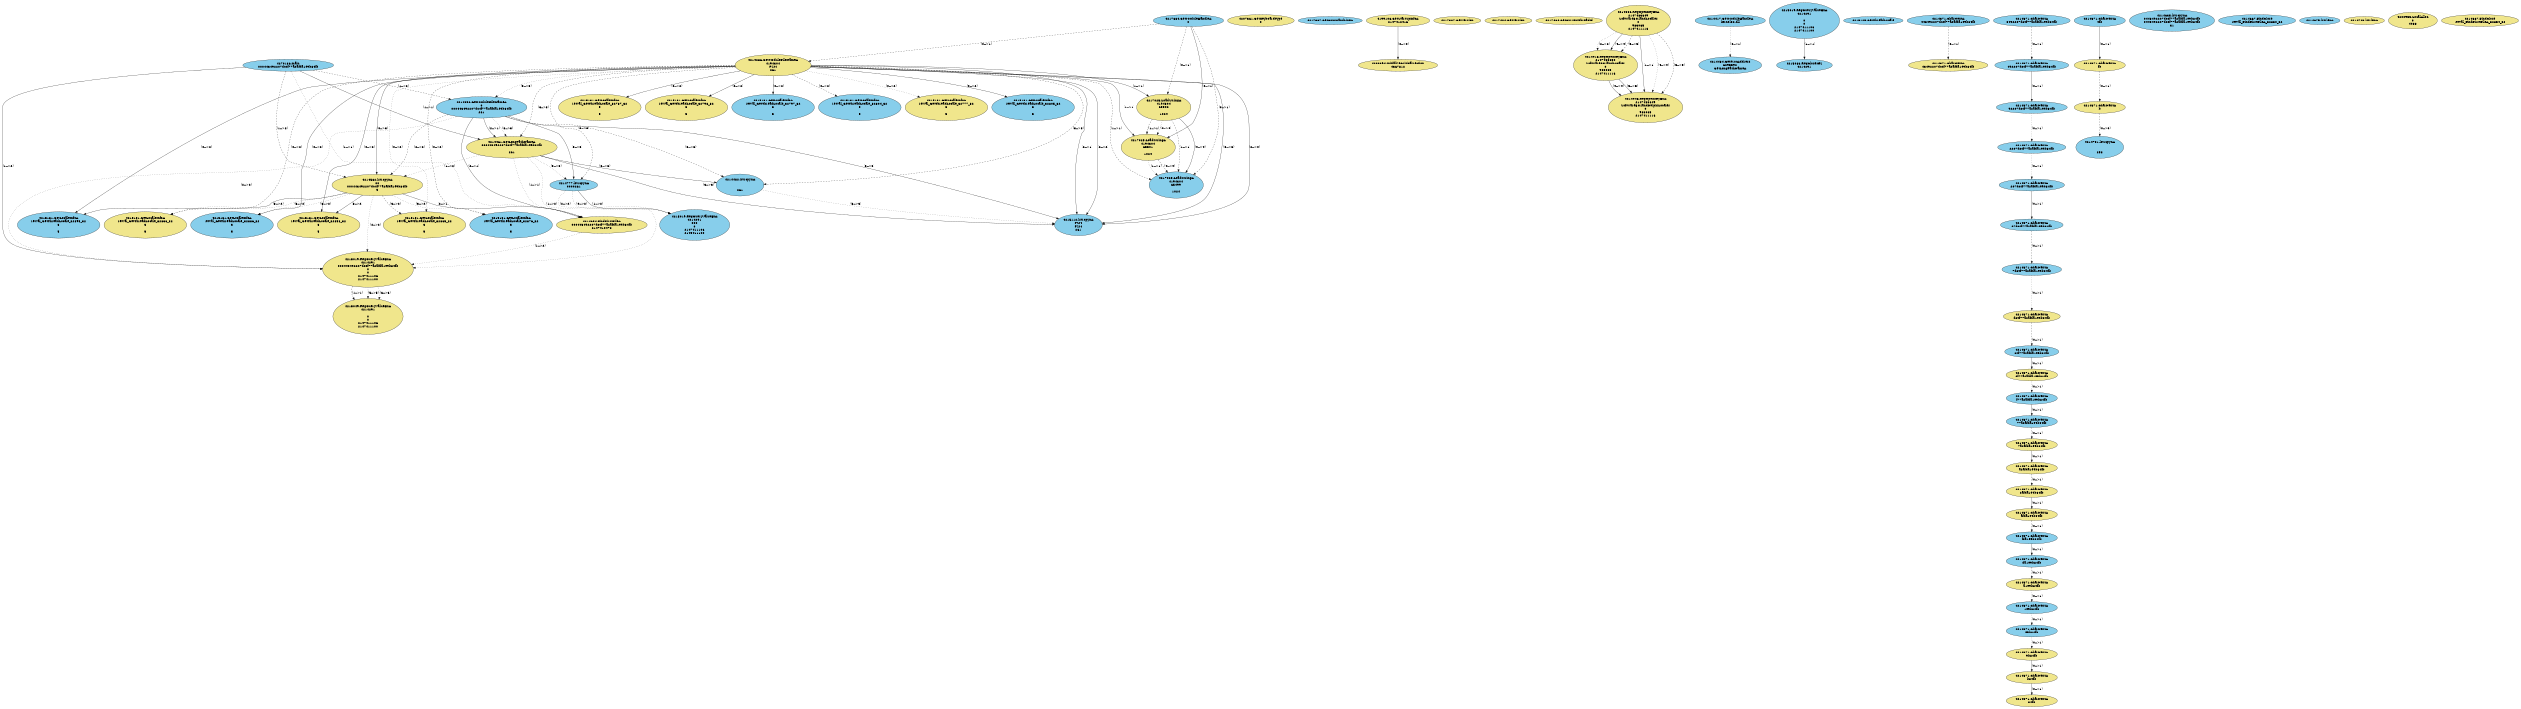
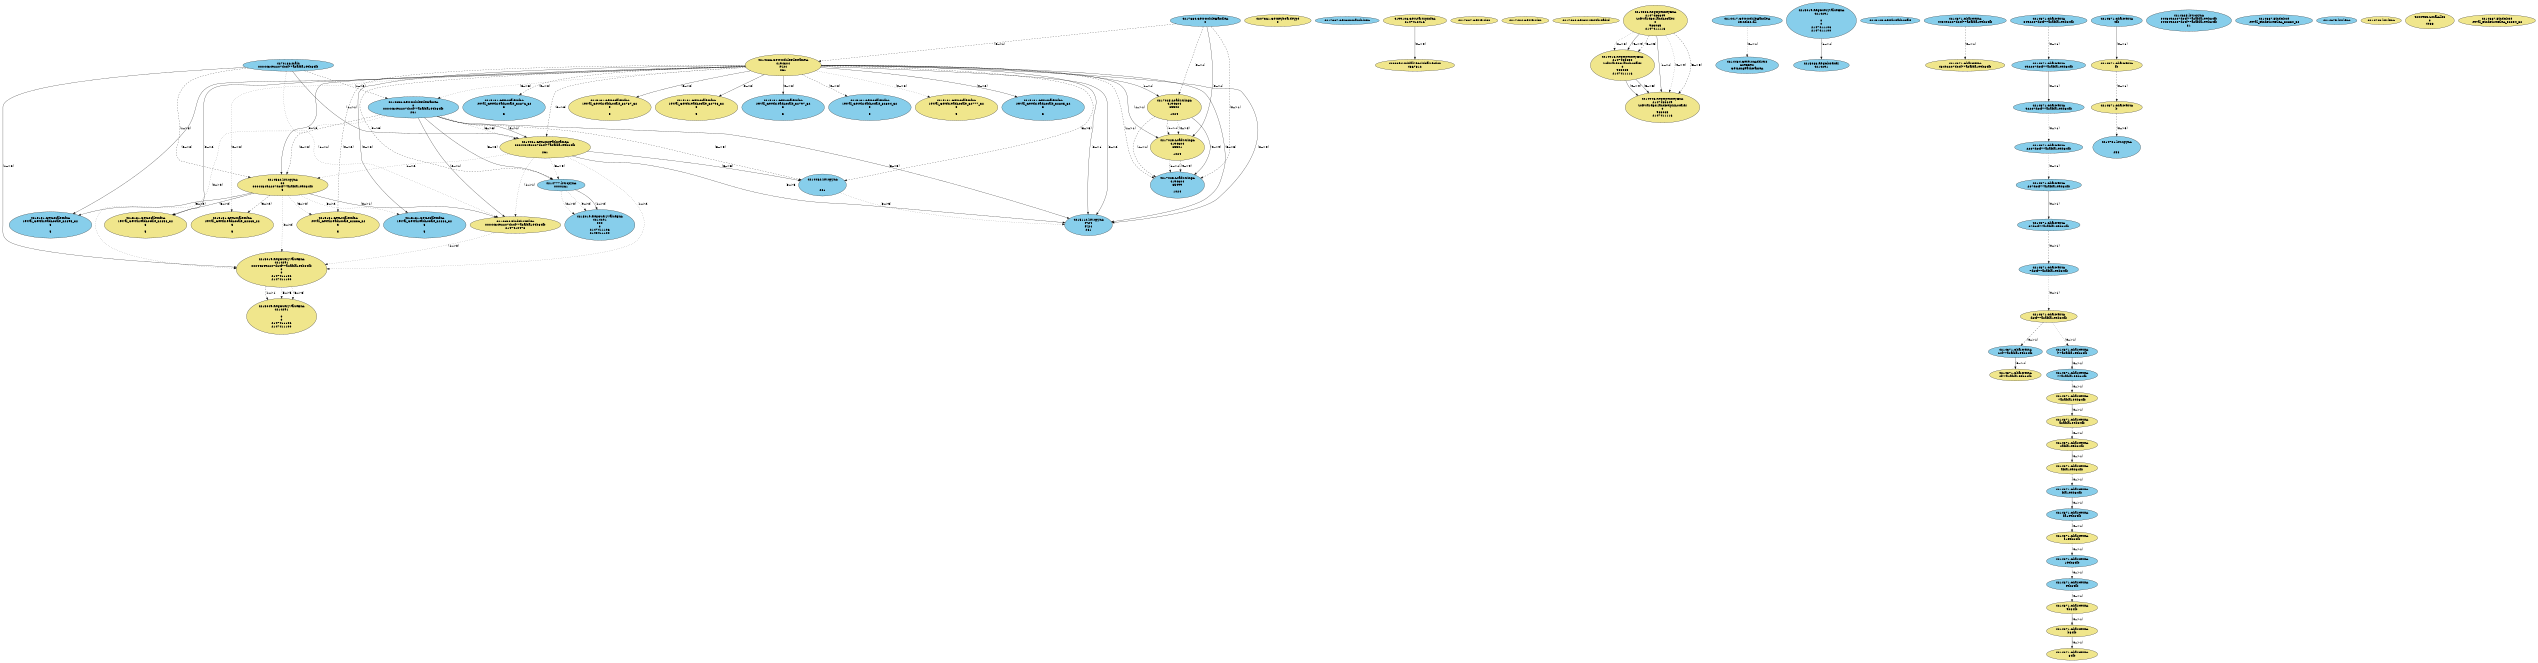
(437, 208) -> none
(2032, 385) -> (2060, 333)
